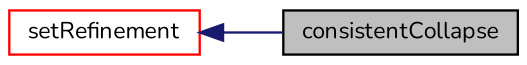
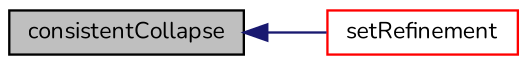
(253, 33) -> (297, 33)
